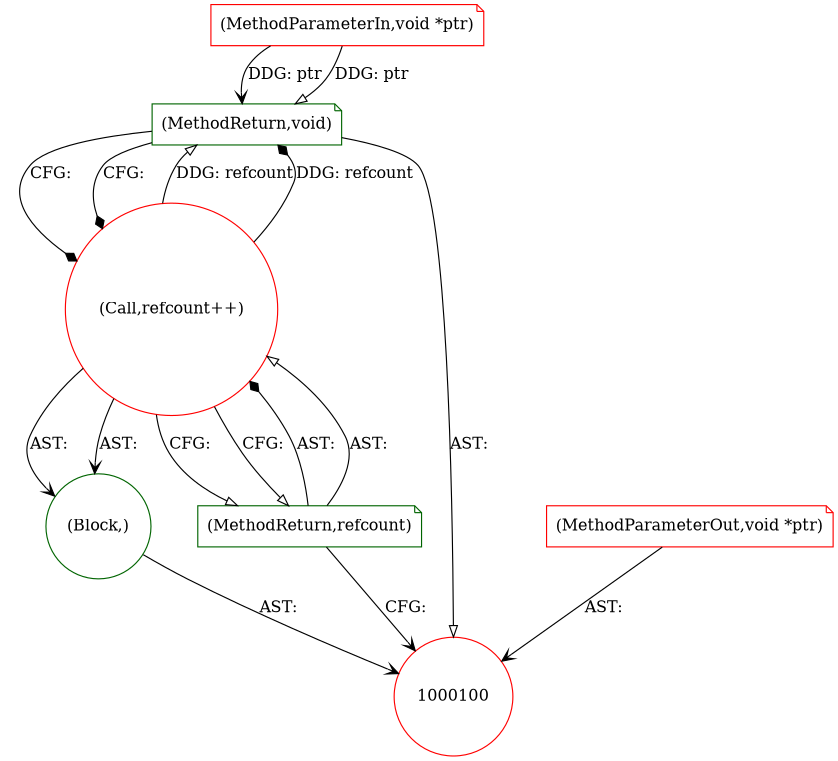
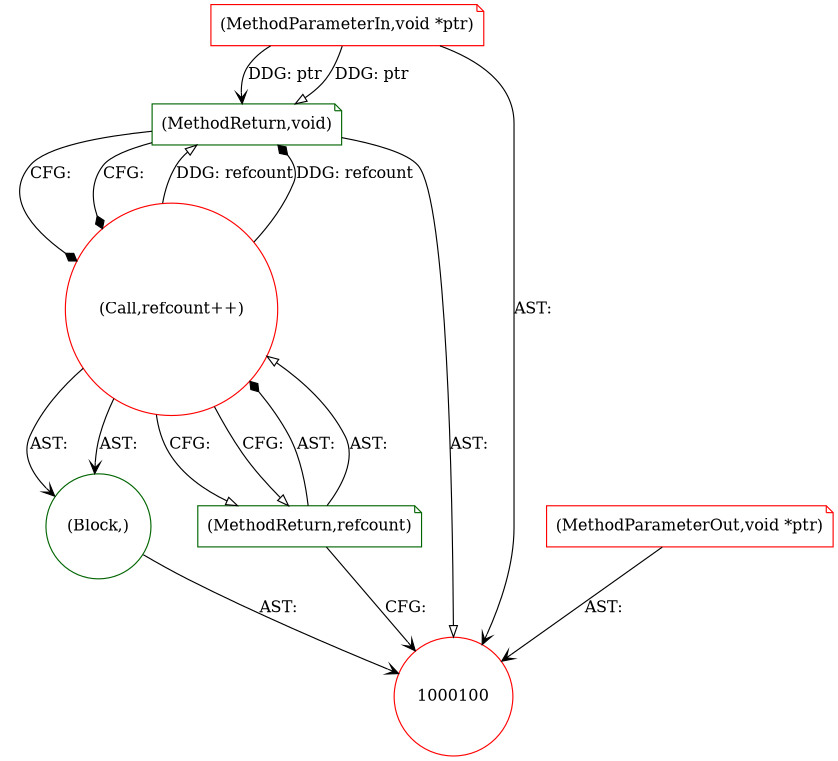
none -> (514, 323)
